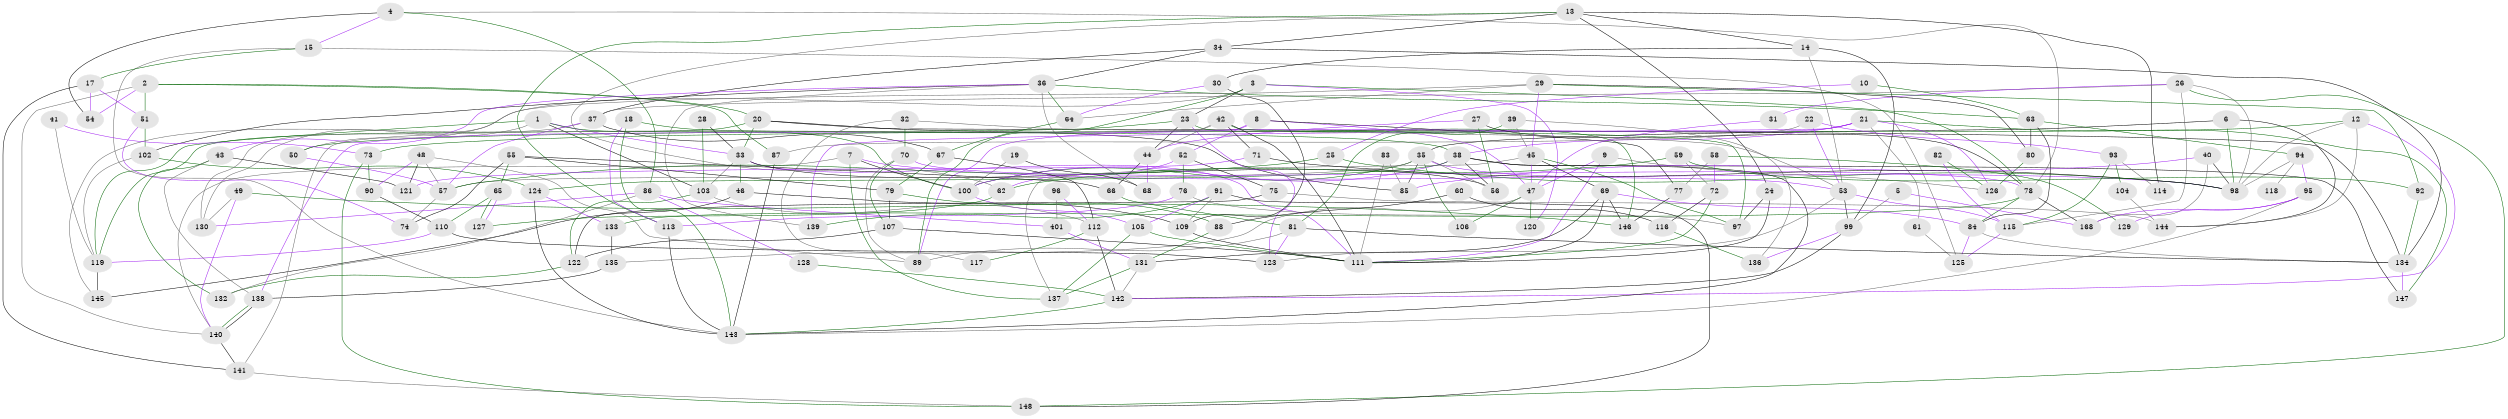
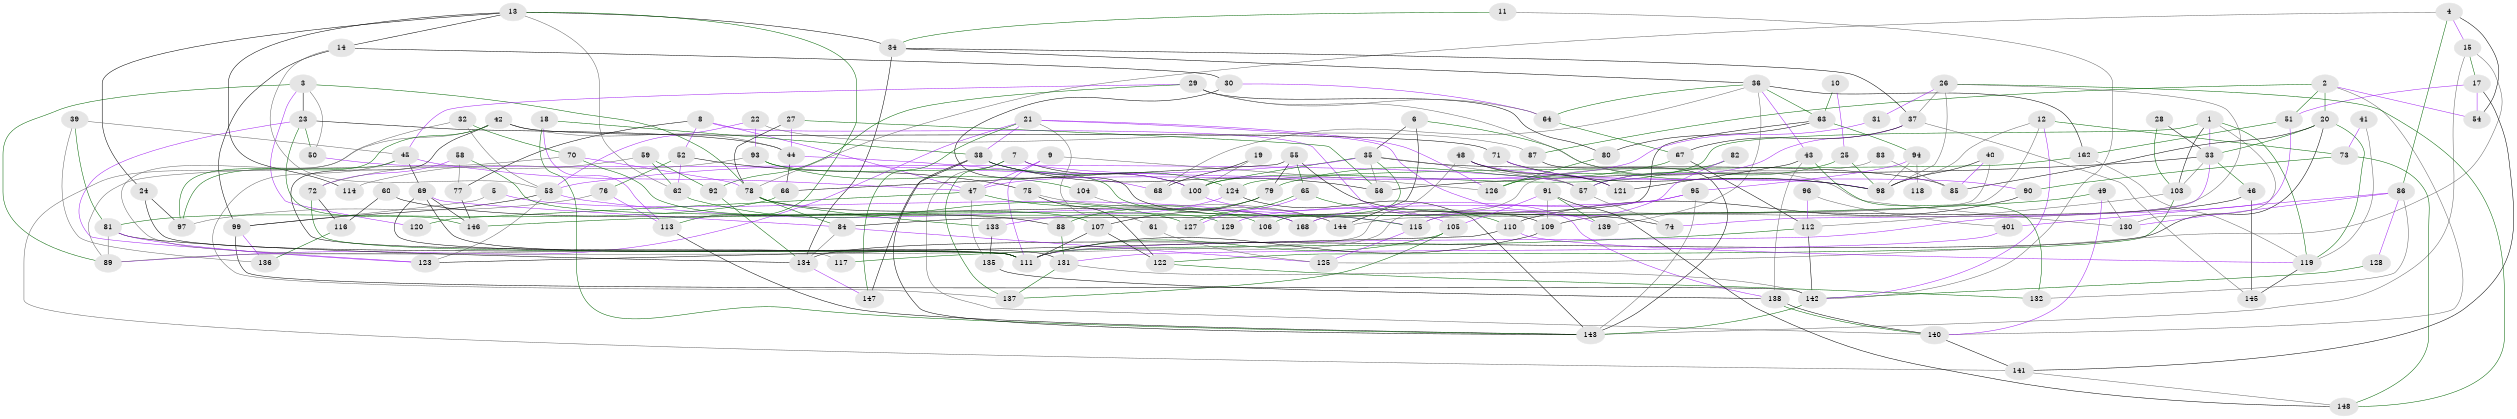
none -> (1503, 12)
(145, 156) -> (2084, 156)
